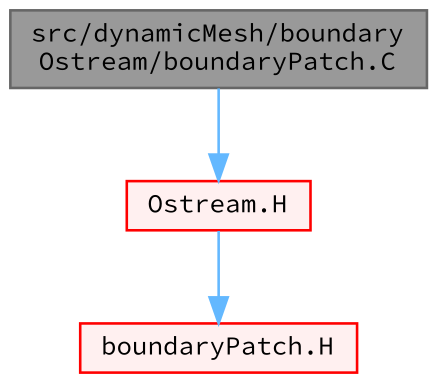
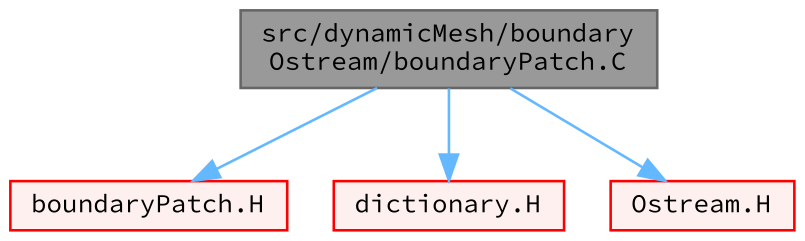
none -> (449, 206)
(219, 264) -> (297, 128)
